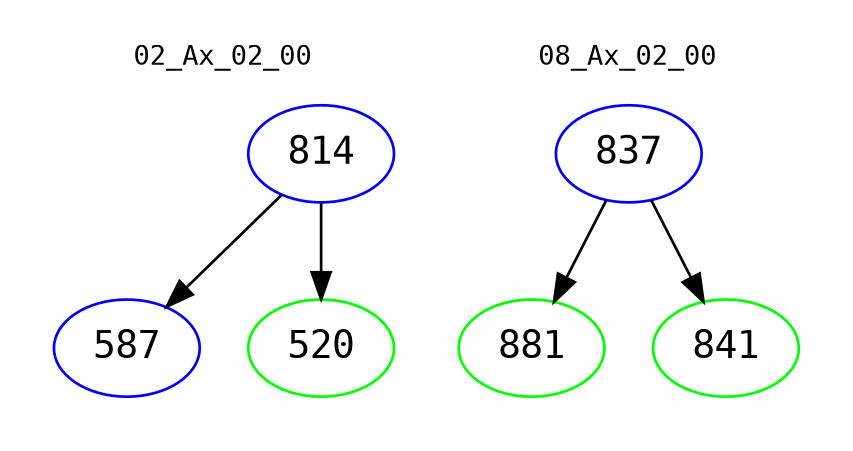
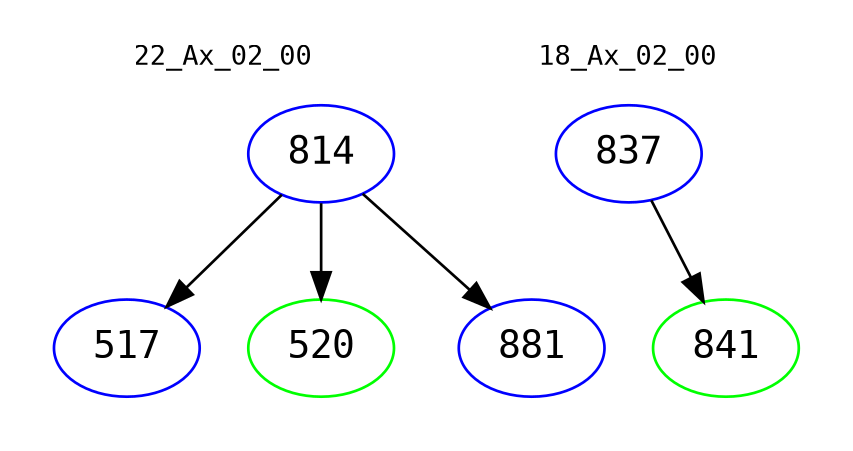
(224, 58) -> (224, 58)
(629, 58) -> (629, 58)
(586, 239) -> (398, 225)
(127, 348) -> (127, 348)
(532, 348) -> (532, 348)
